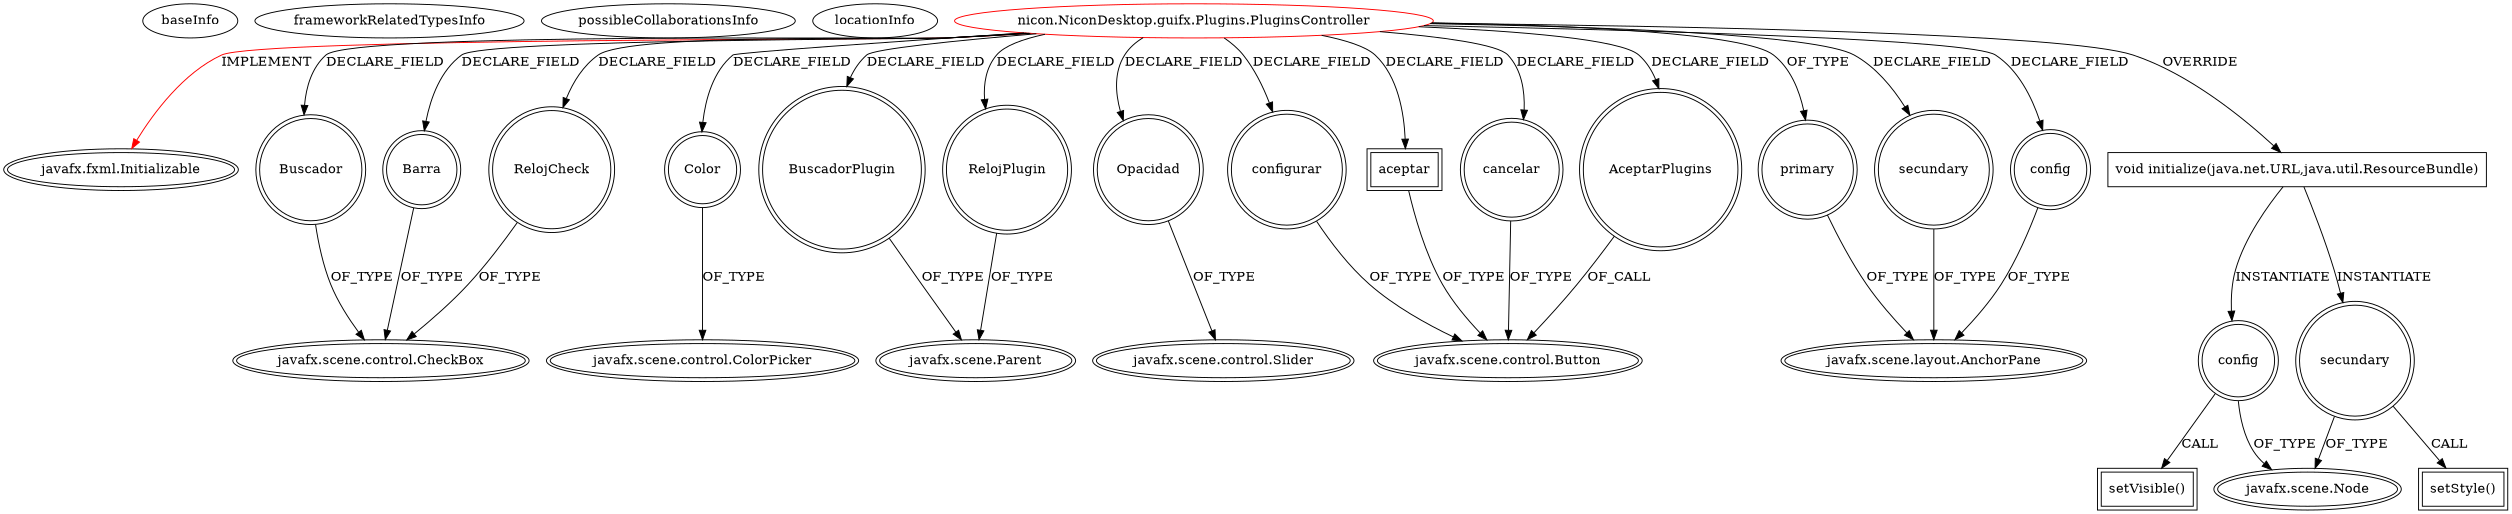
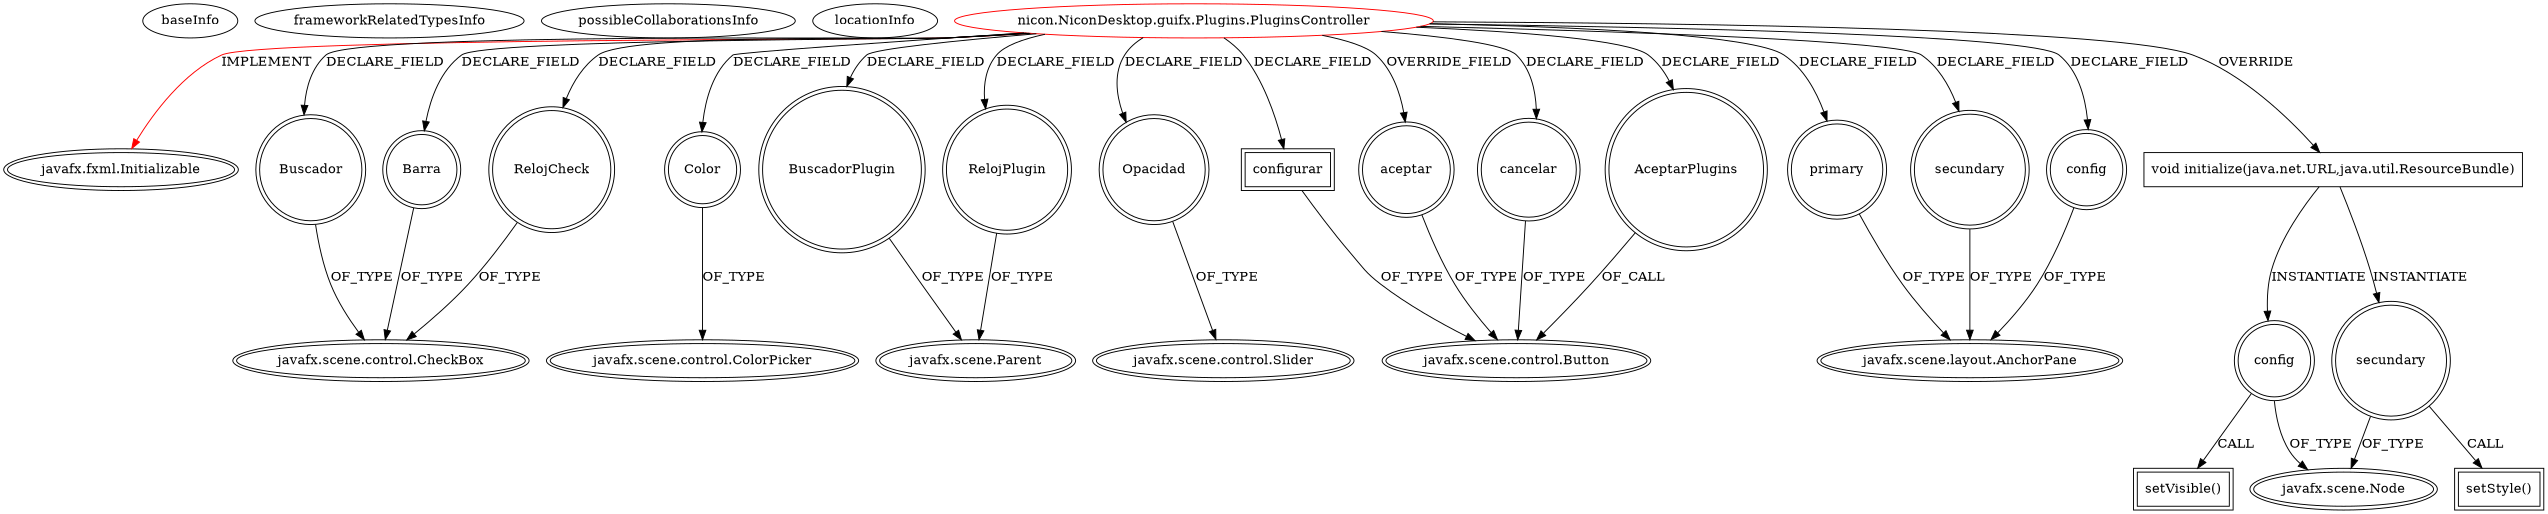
(1445, 62) -> (1450, 62)
(1819, 62) -> (1858, 62)
(1287, 170) -> (1288, 170)
(1405, 170) -> (1406, 170)
